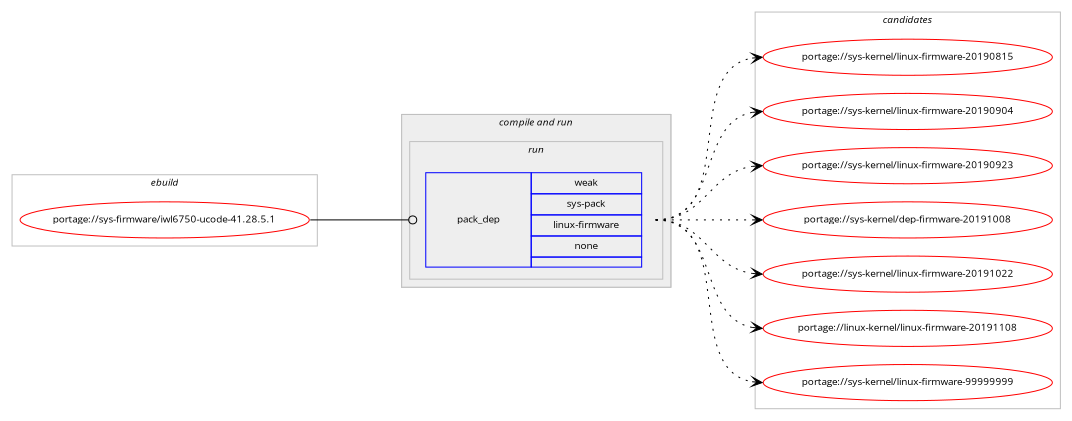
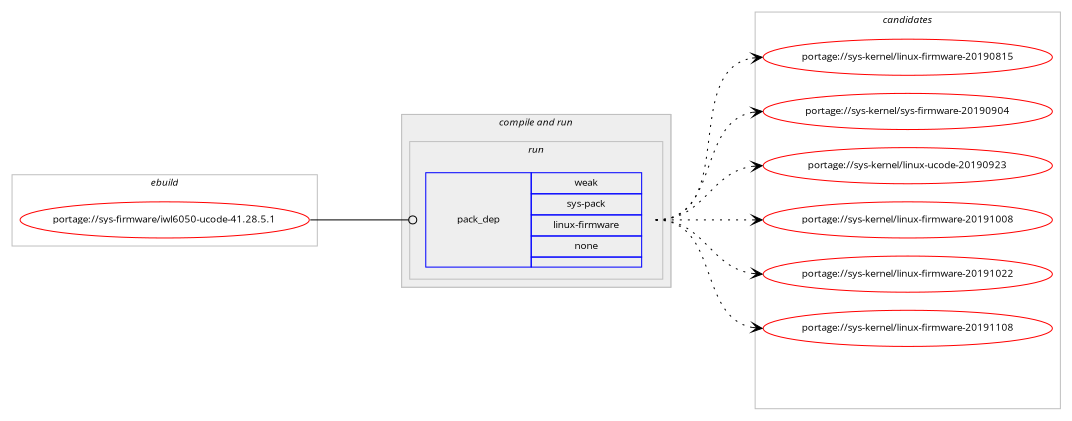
(908, 111) -> (908, 111)
(908, 166) -> (908, 166)
(165, 220) -> (165, 220)
(908, 220) -> (908, 220)
(908, 328) -> (908, 328)
(908, 383) -> none
